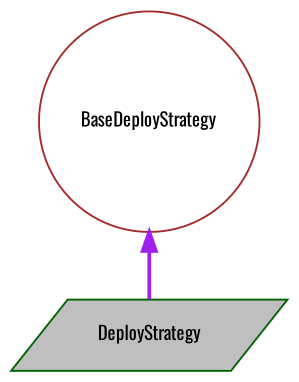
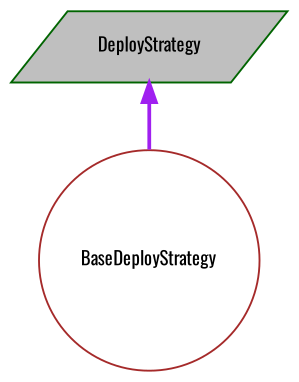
(149, 275) -> (149, 126)
